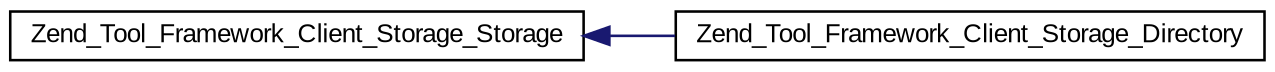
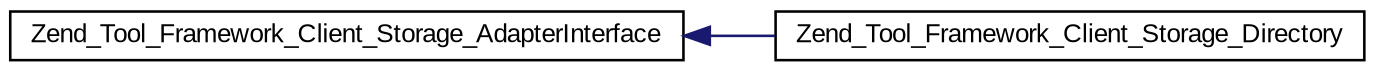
(297, 36) -> (347, 36)
